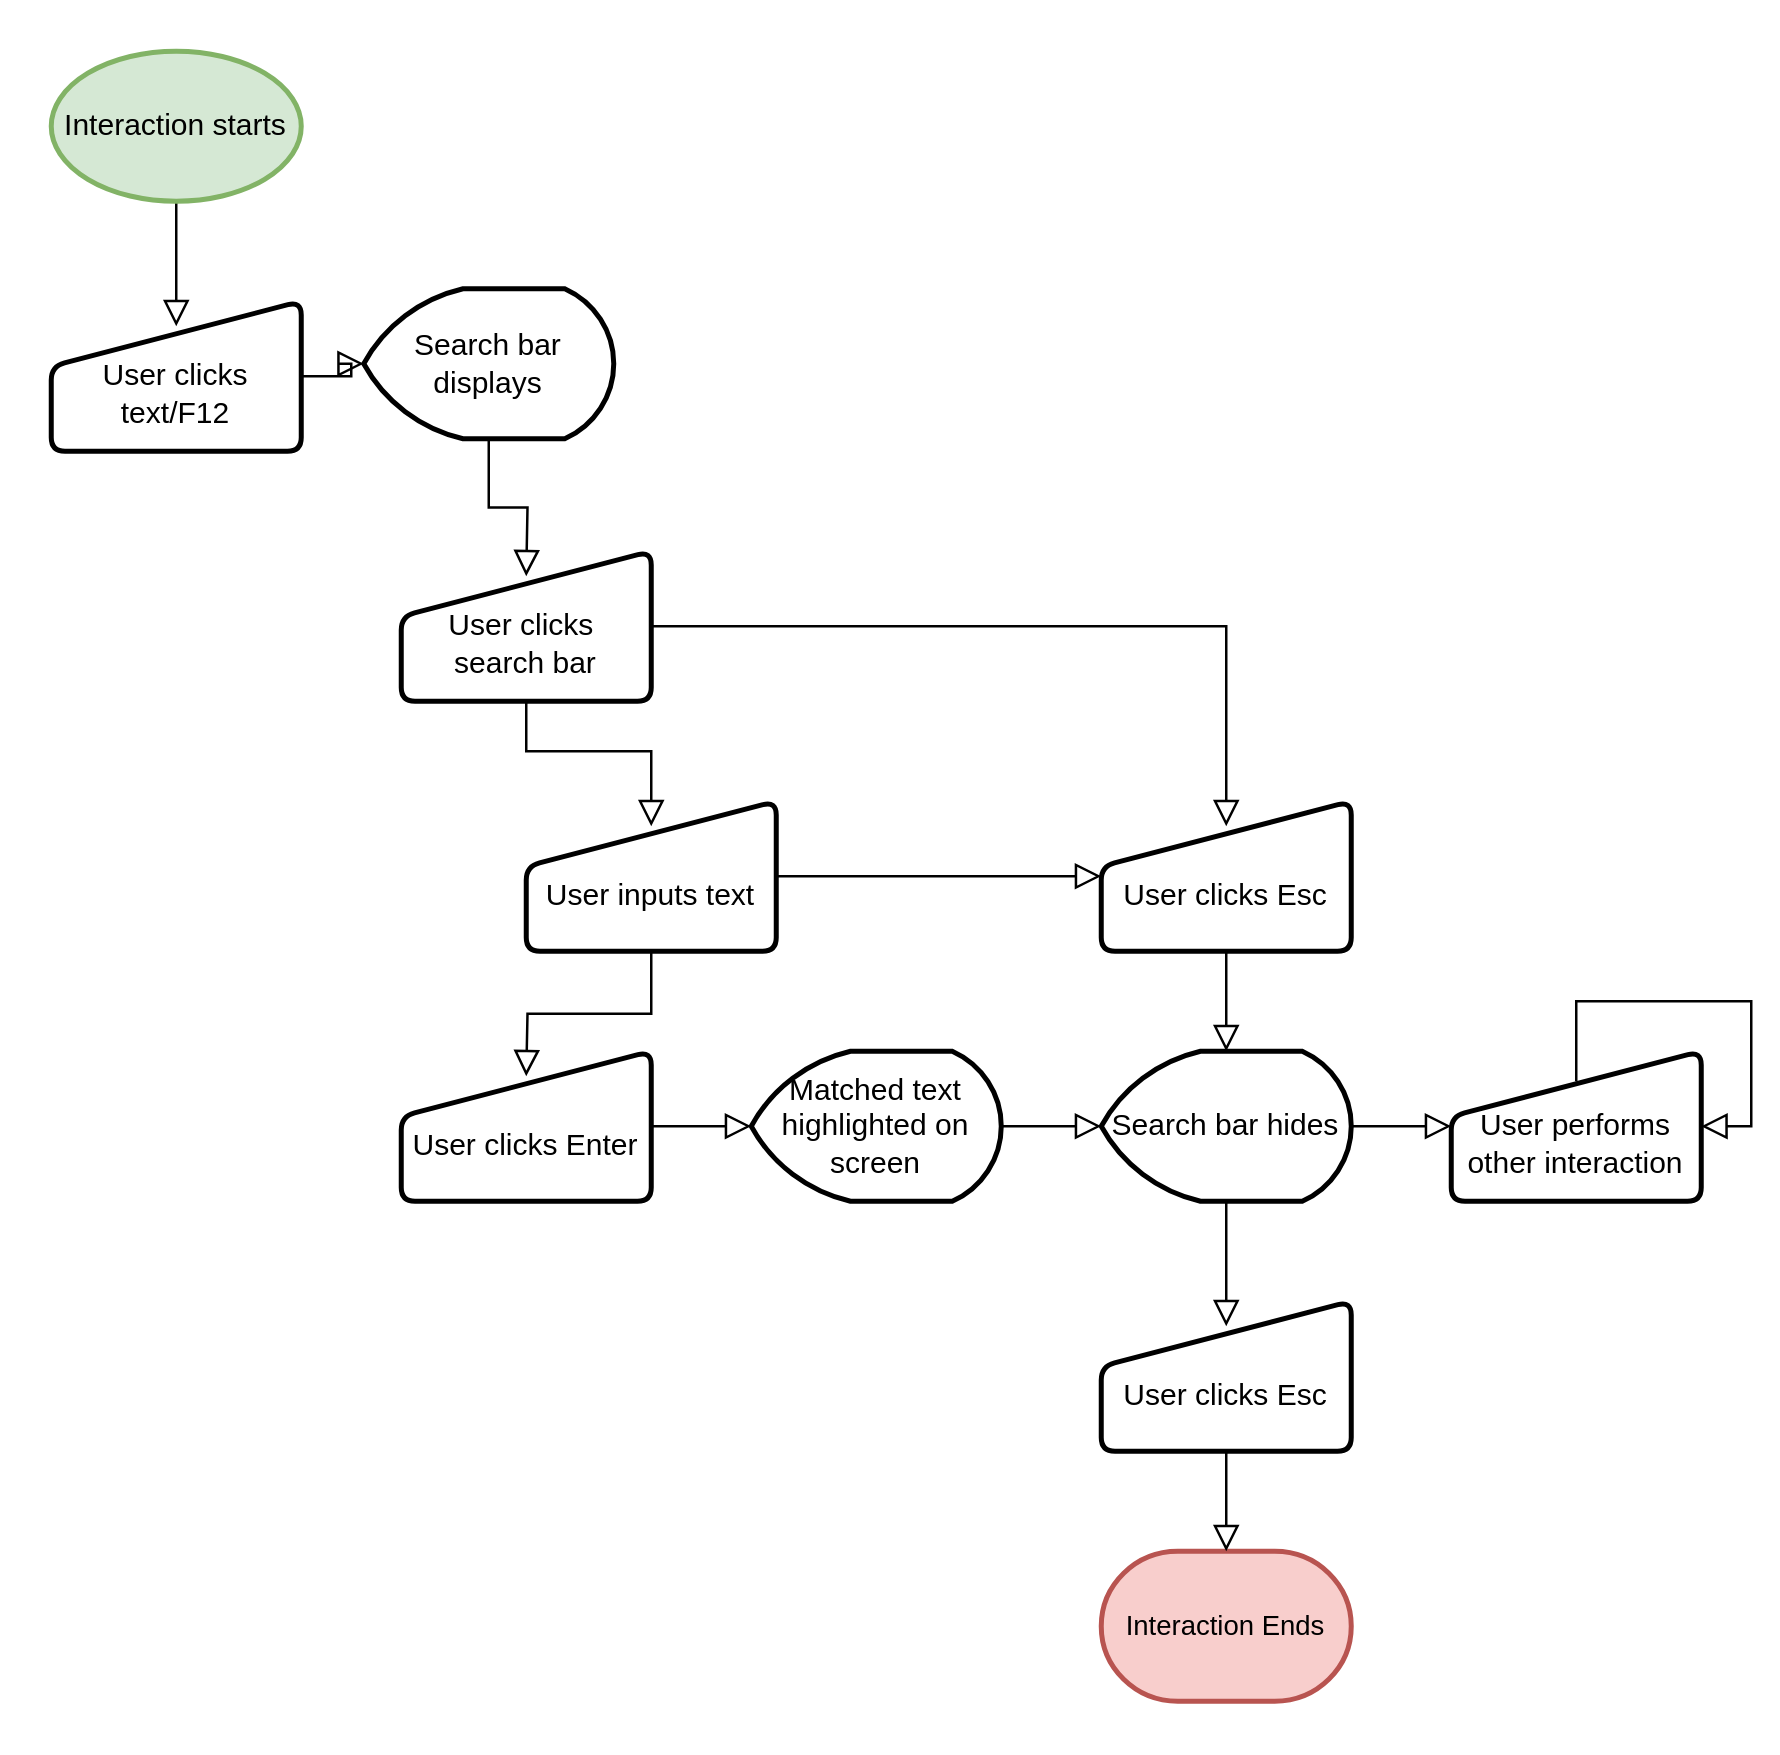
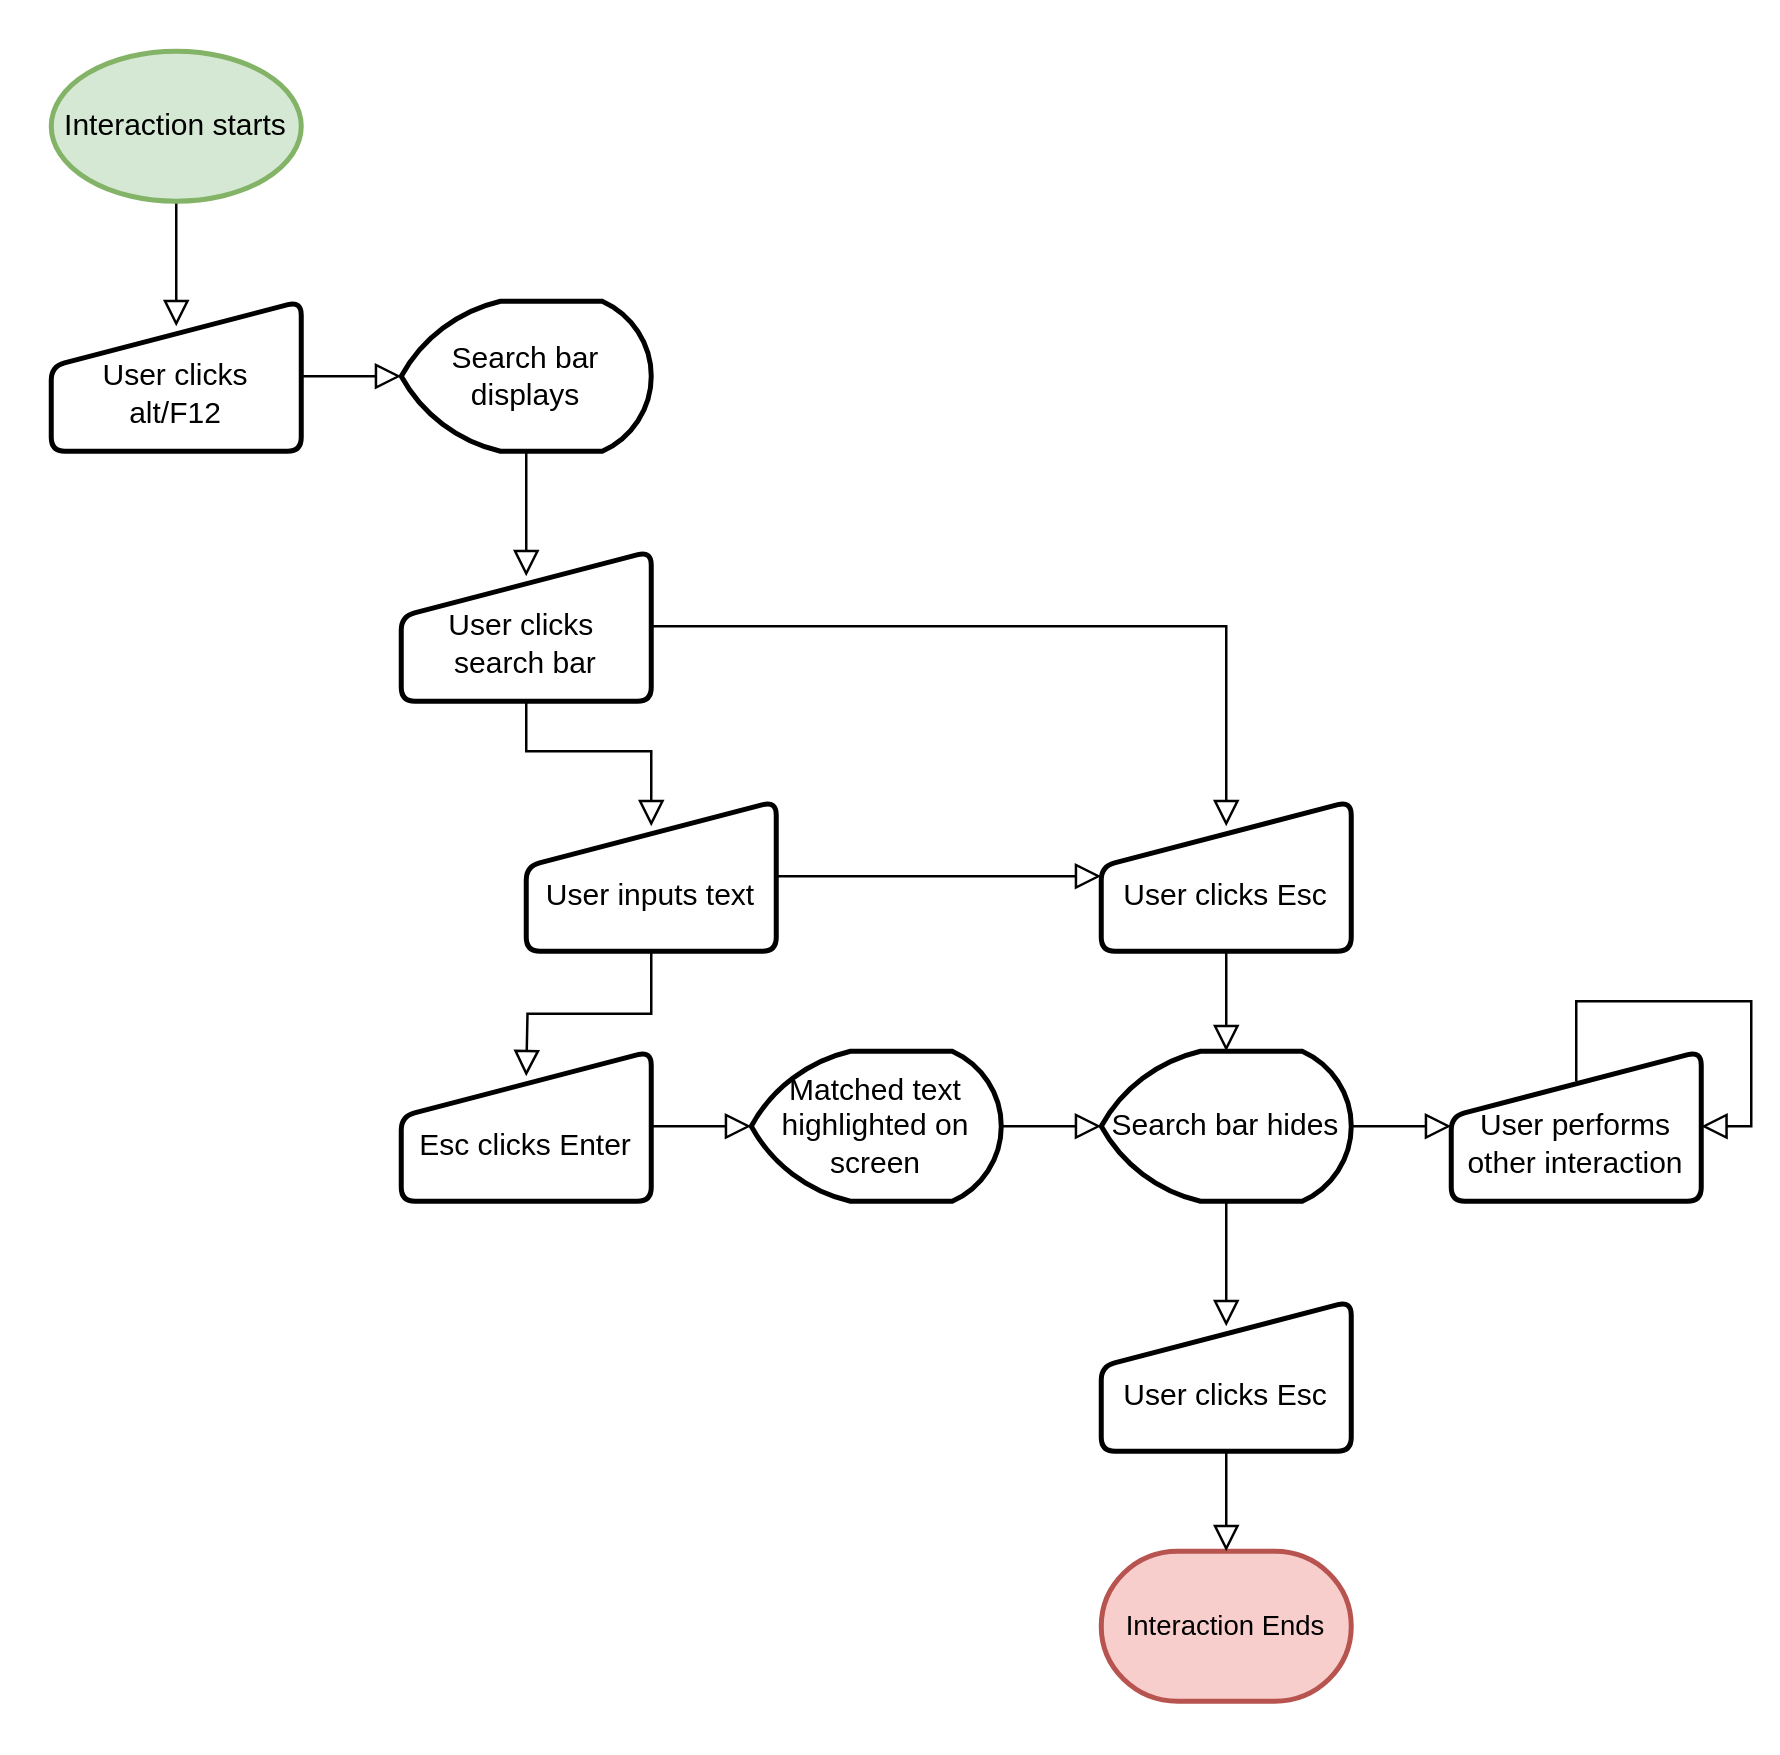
(489, 364) -> (526, 376)
(176, 376) -> (176, 376)
(526, 1126) -> (526, 1126)
